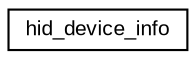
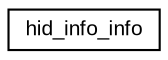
(98, 30) -> (84, 30)
